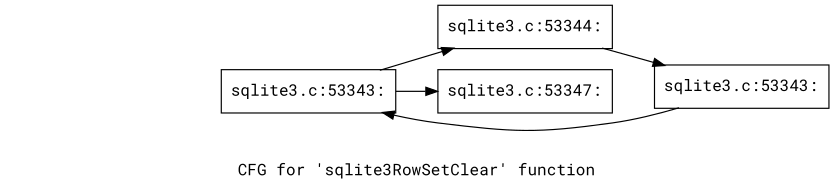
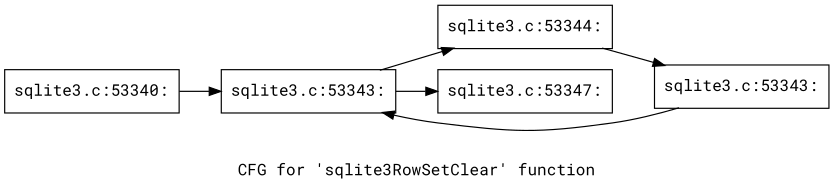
none -> (92, 91)
